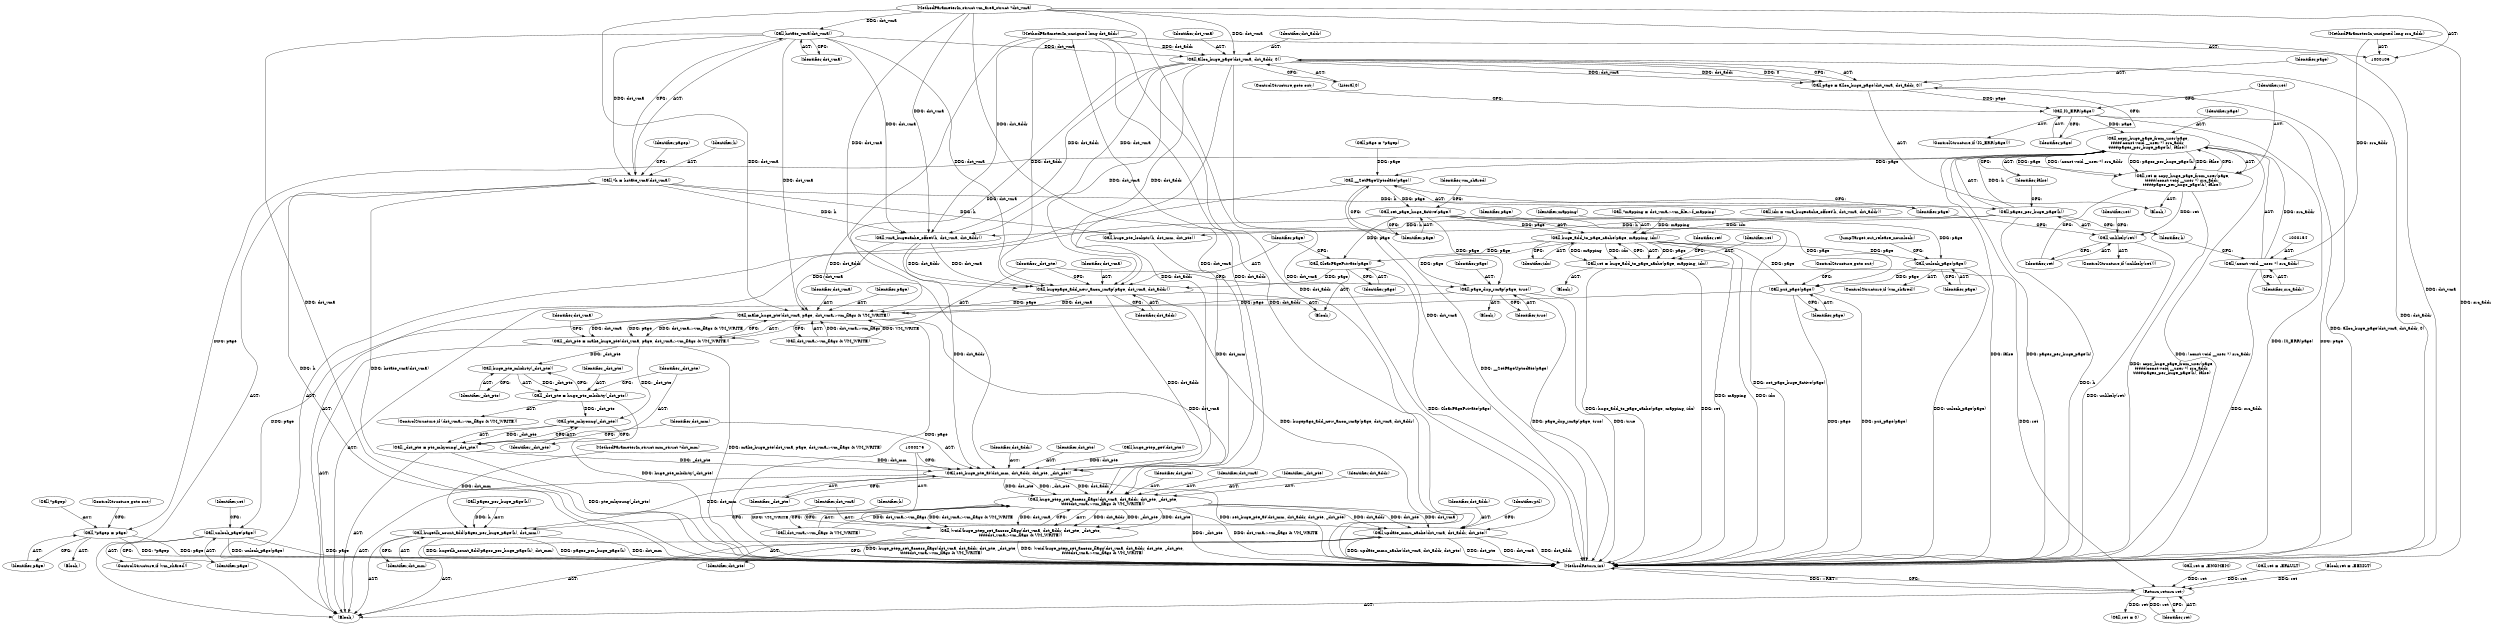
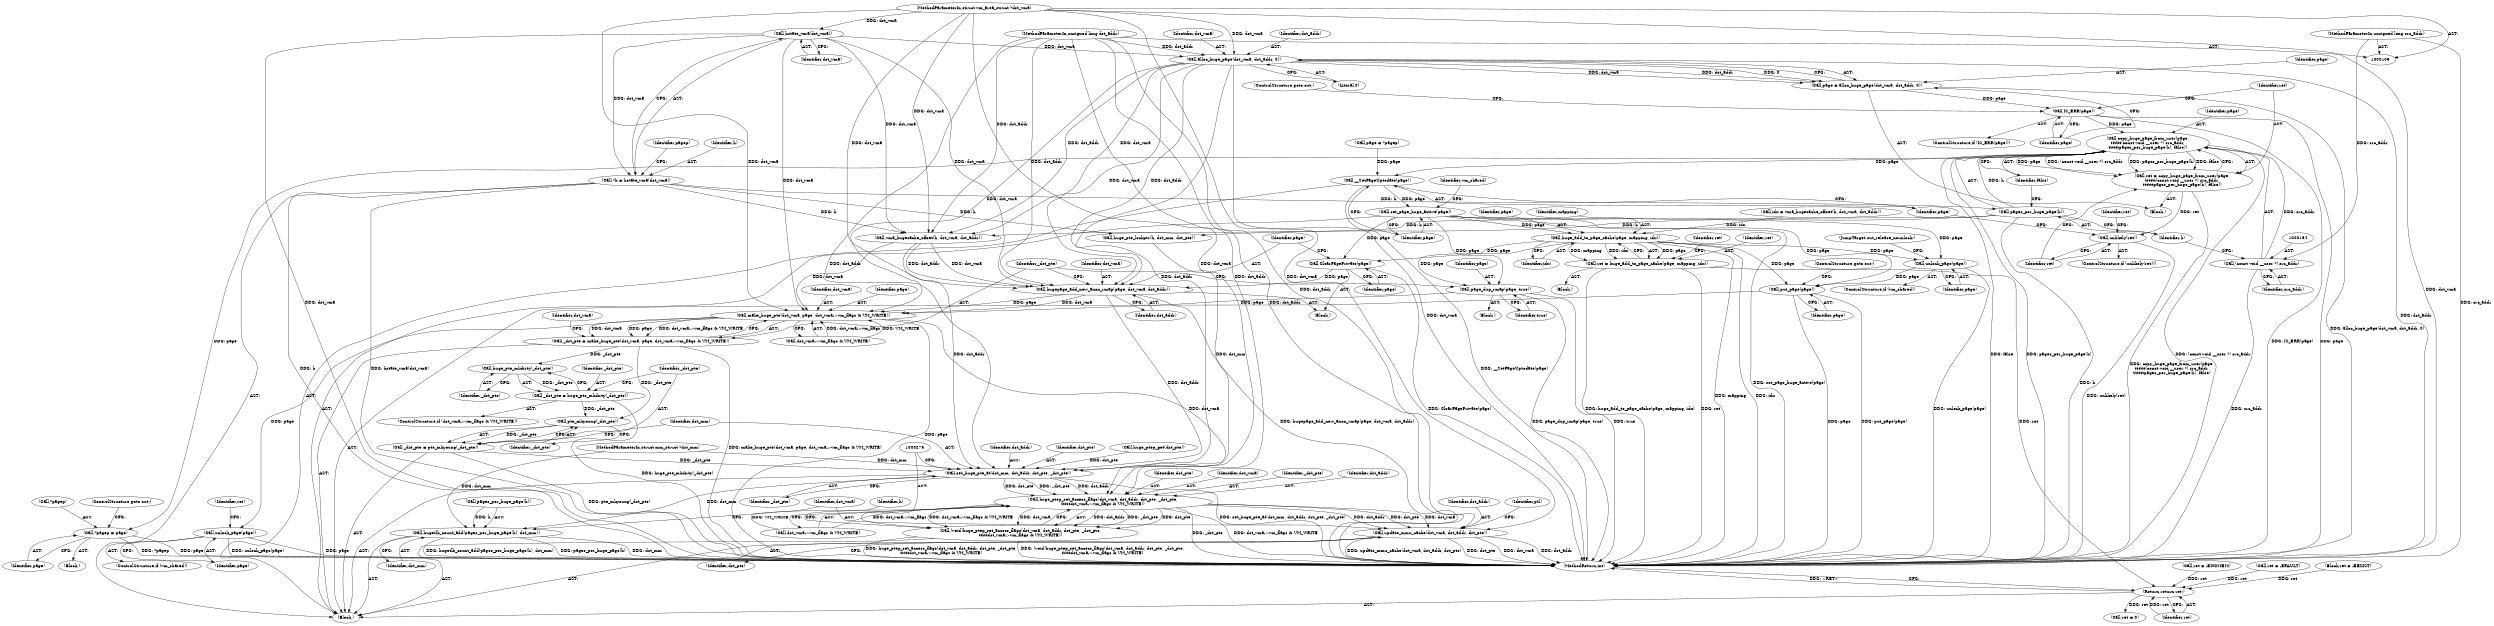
(1664, 212) -> none
